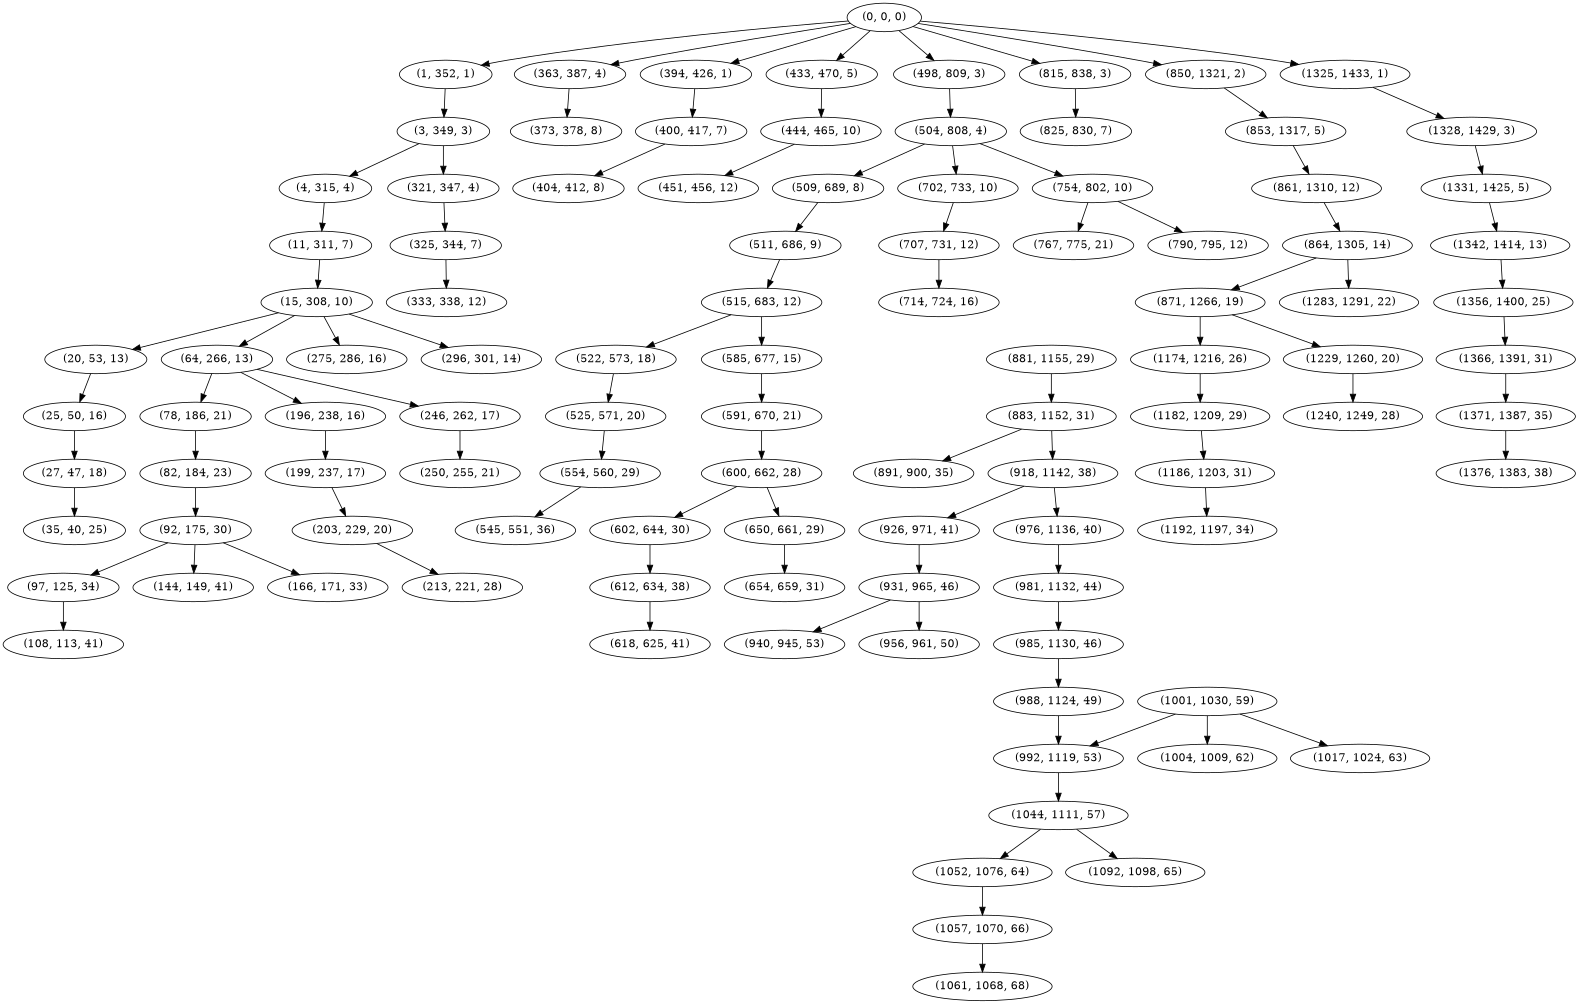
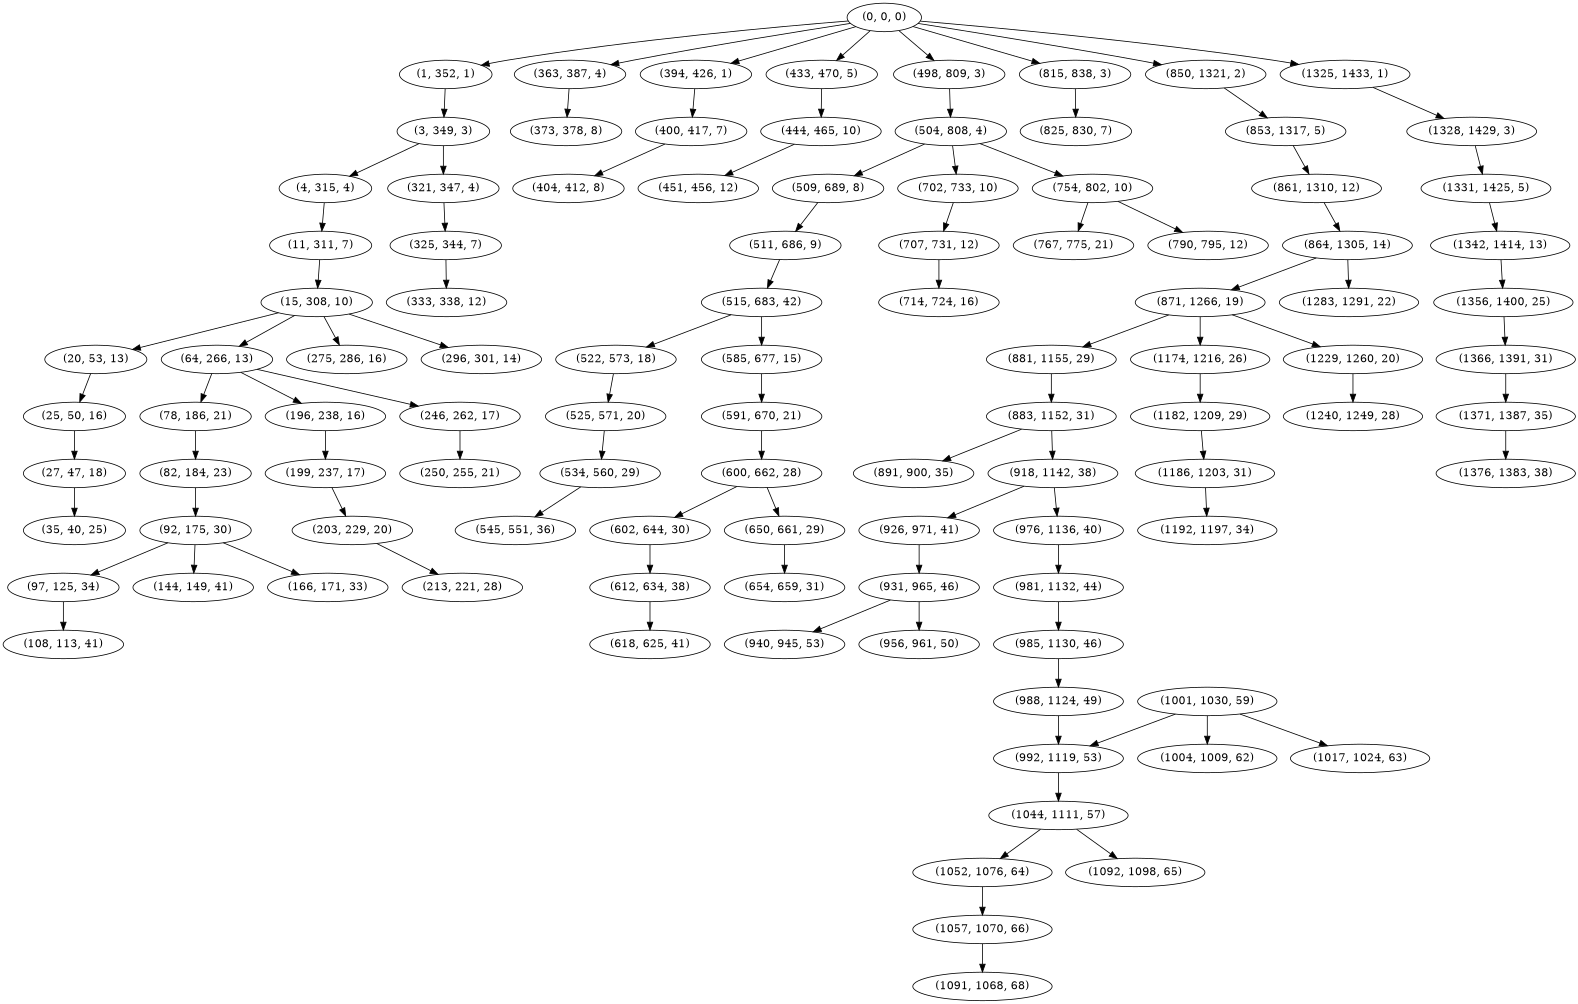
(762, 302) -> (762, 302)
none -> (1130, 329)
(600, 473) -> (600, 473)
(982, 986) -> (982, 986)
